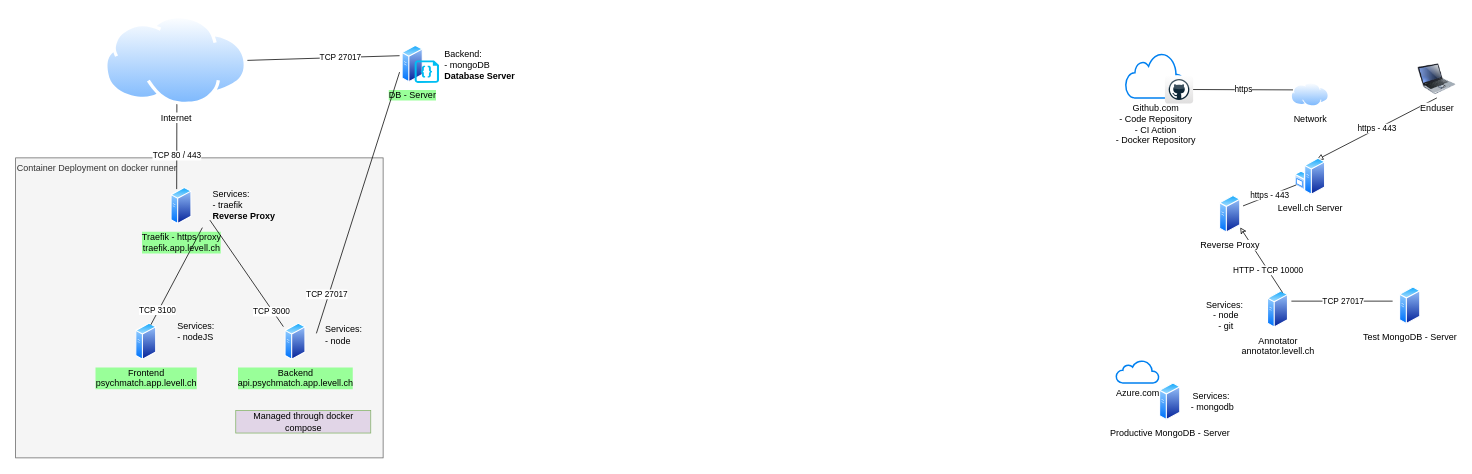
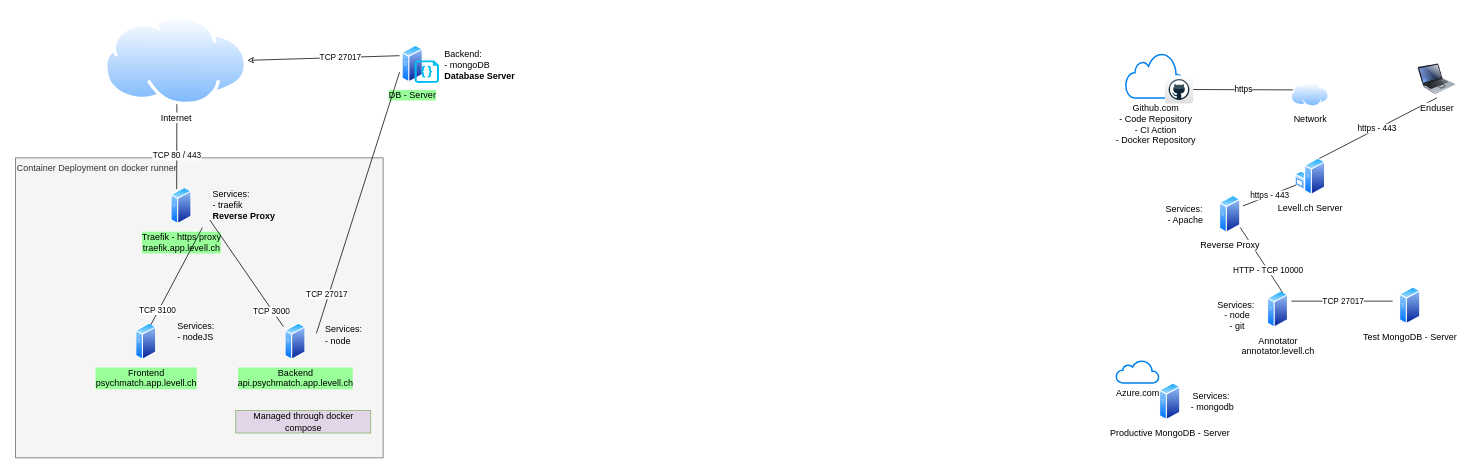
(251, 60) -> (254, 60)
(1324, 156) -> (1321, 157)
none -> (1185, 214)
(1244, 233) -> (1242, 231)
(1226, 315) -> (1237, 315)
